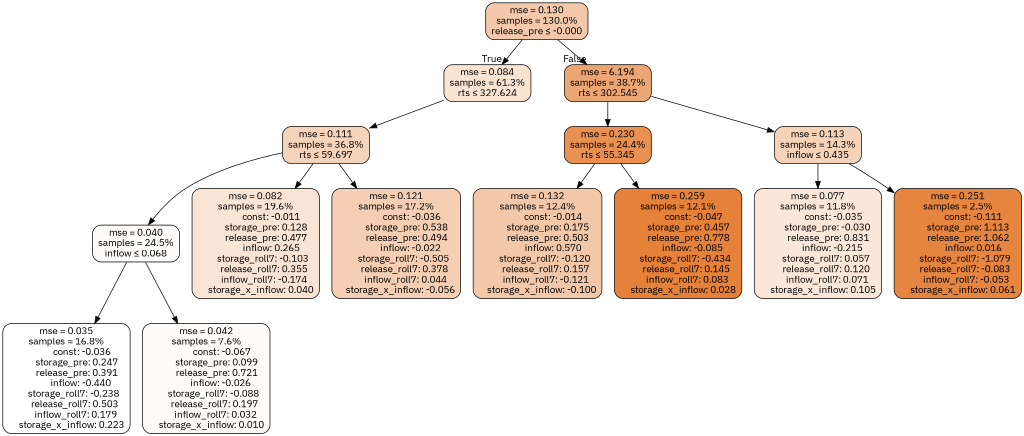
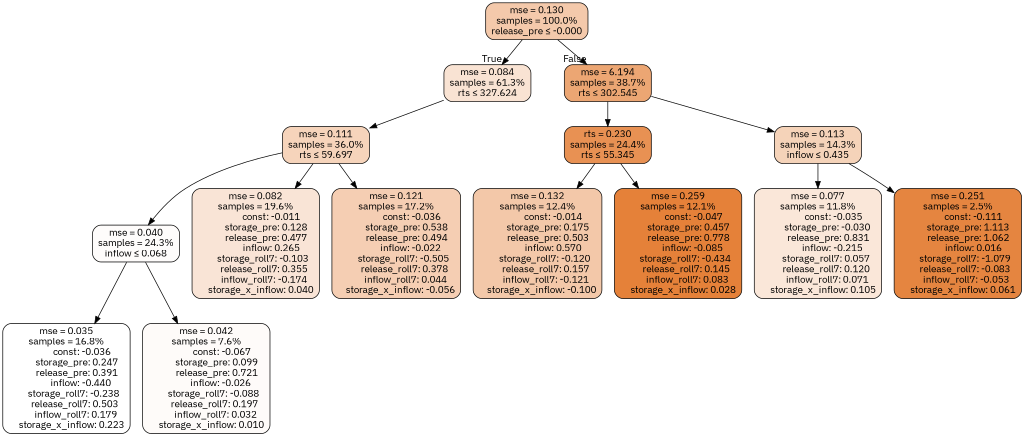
(537, 21) -> (537, 21)
(326, 145) -> (326, 145)
(608, 145) -> (608, 145)
(136, 244) -> (136, 244)
